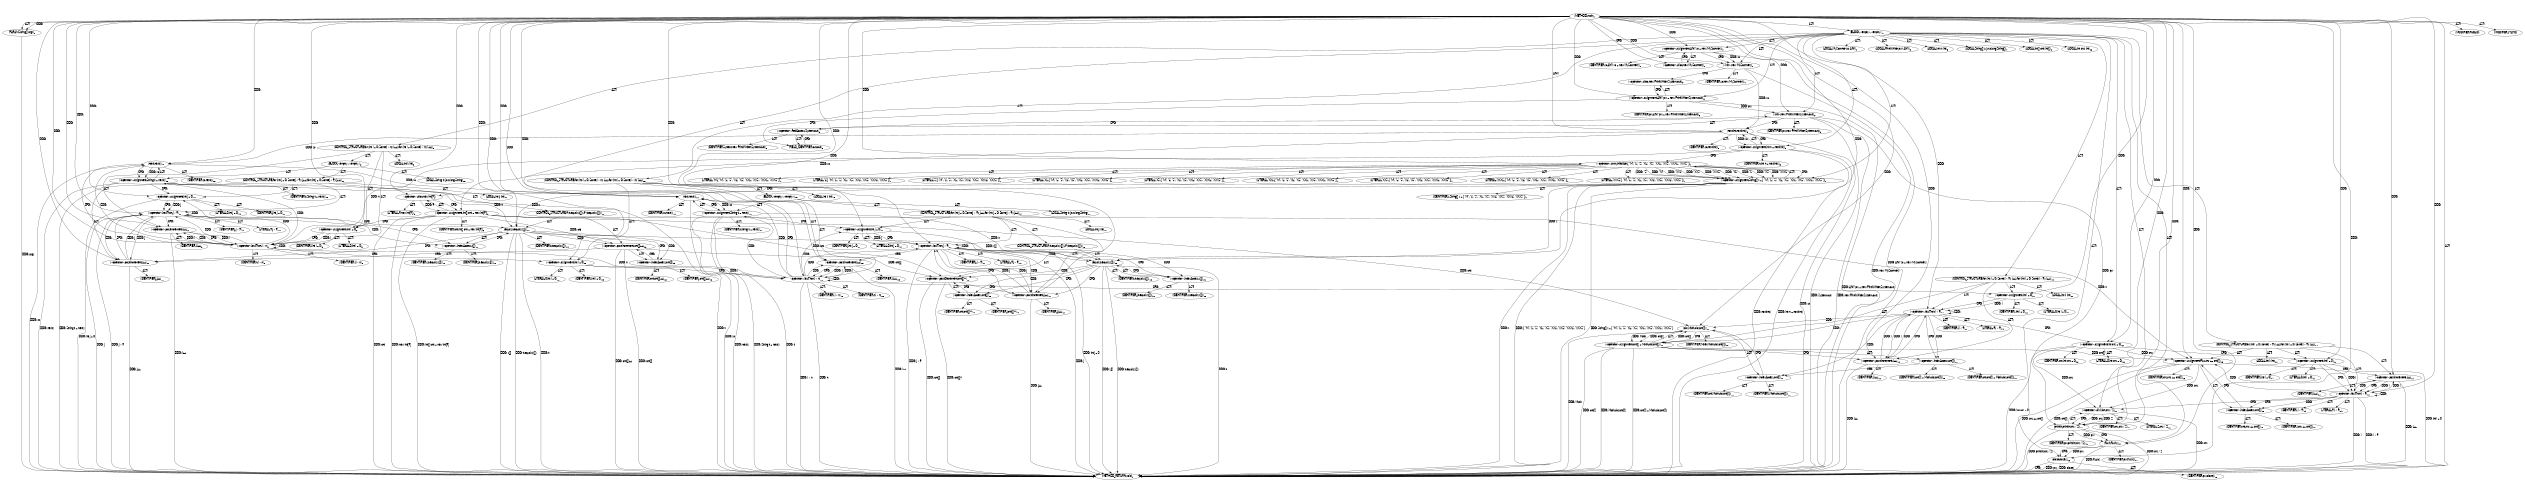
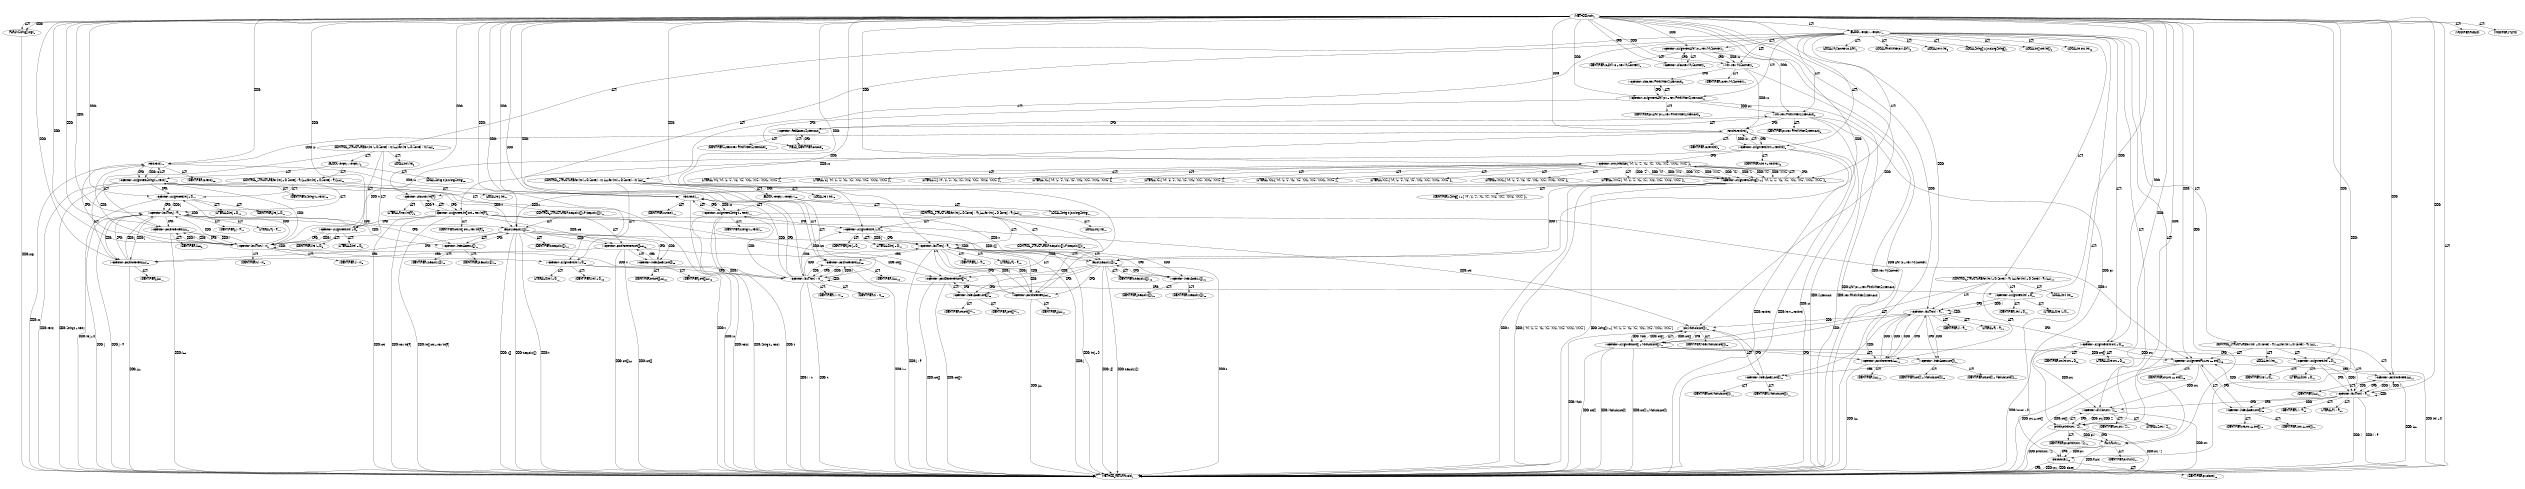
(1556, 74) -> (1556, 74)
